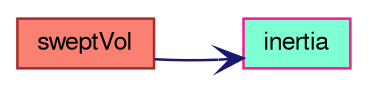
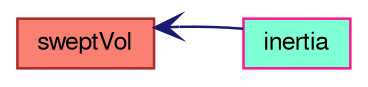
(186, 60) -> (211, 27)
